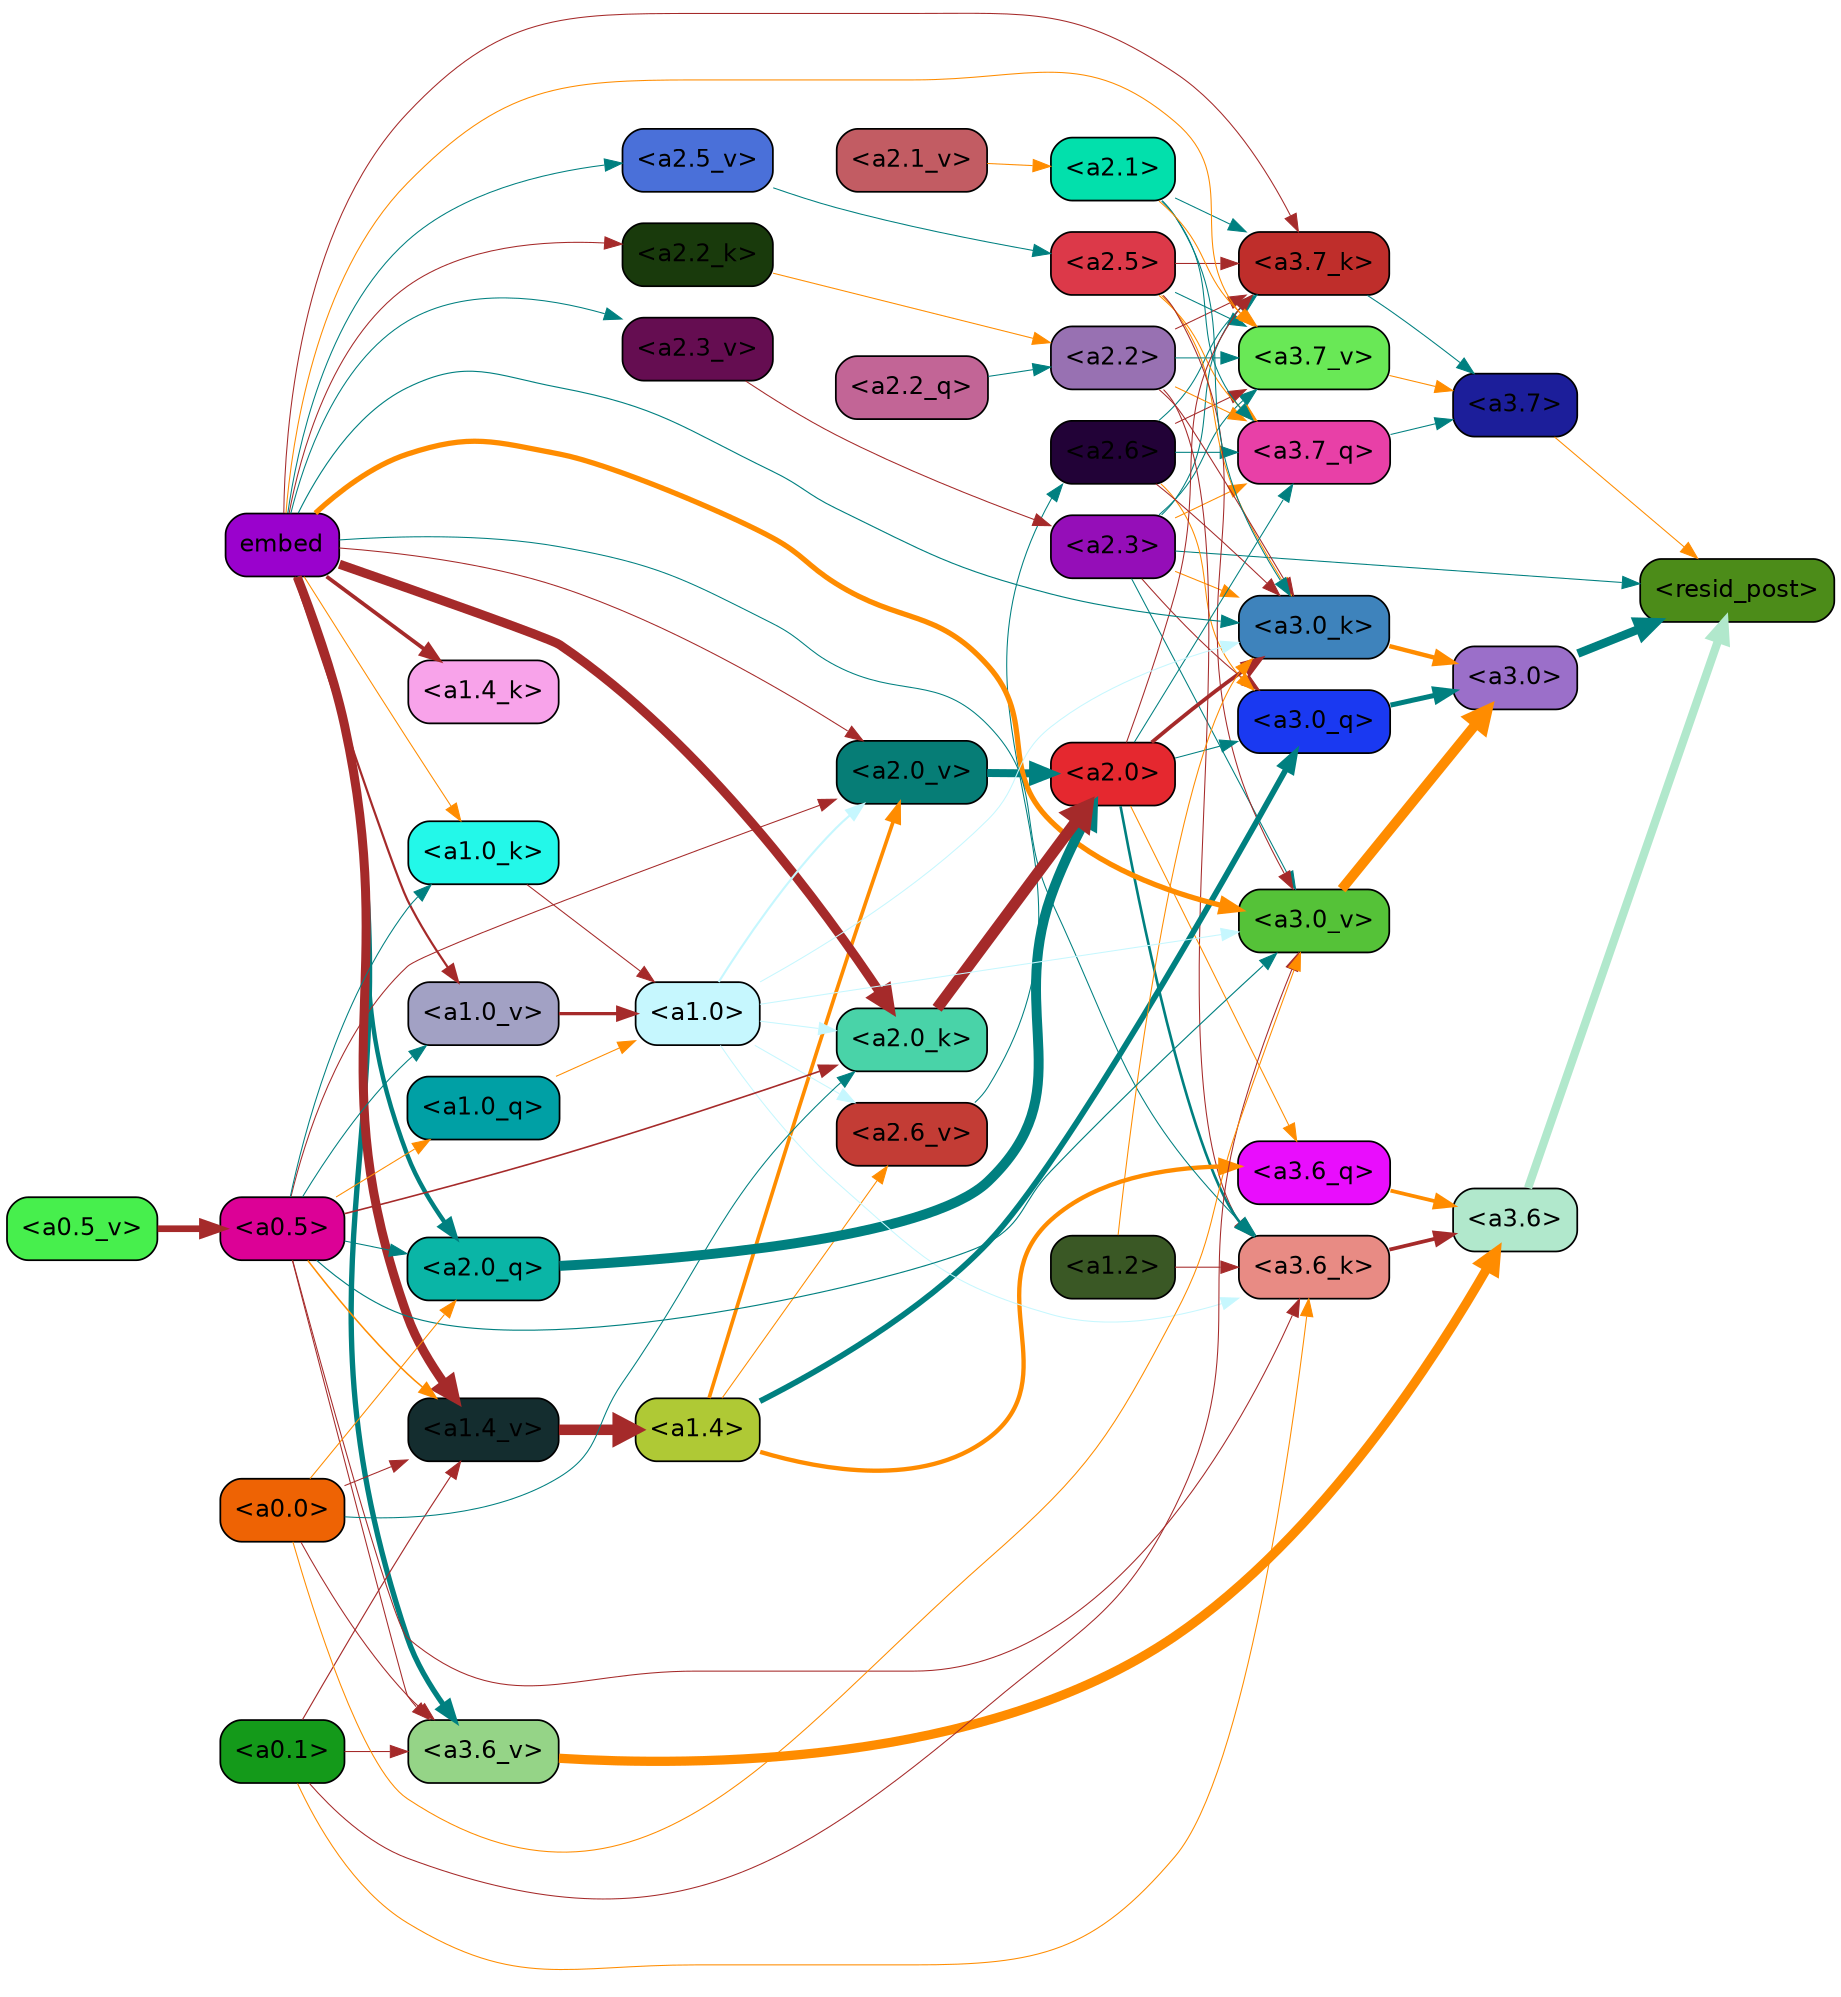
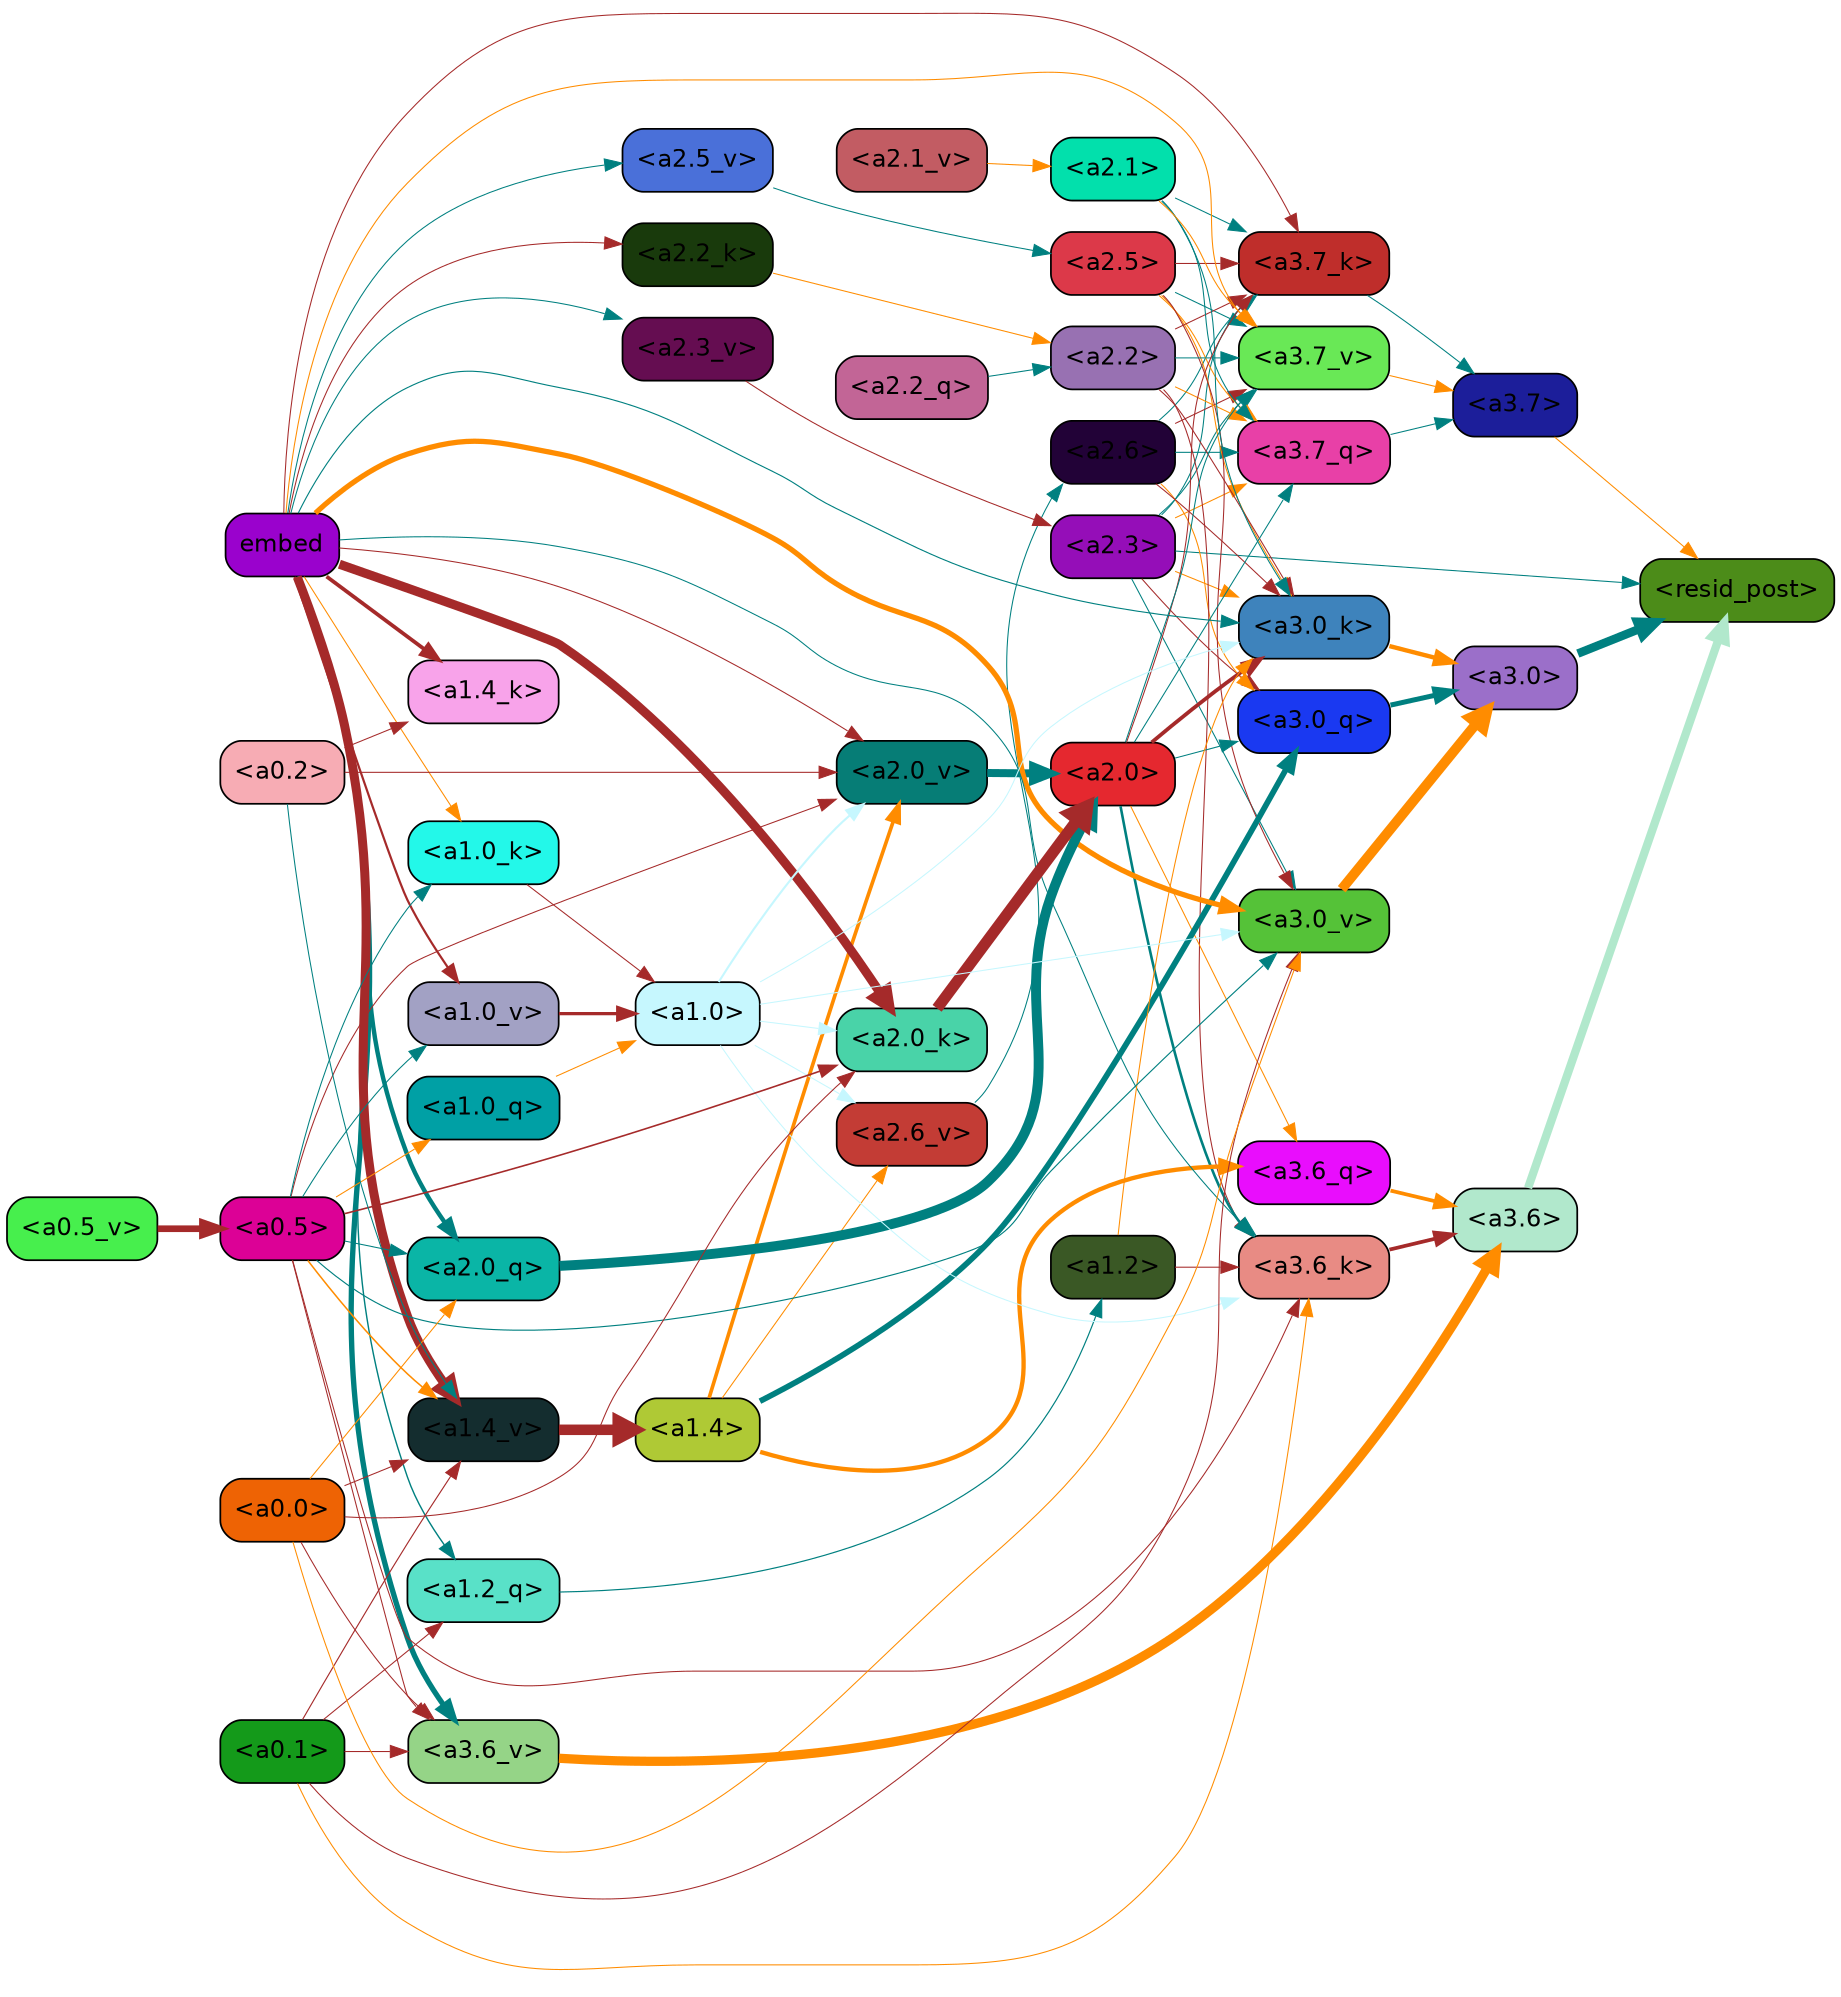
none -> (1182, 571)
none -> (282, 772)
(632, 1368) -> (632, 1368)
none -> (483, 1591)
